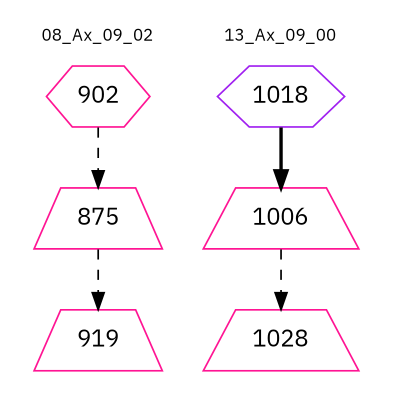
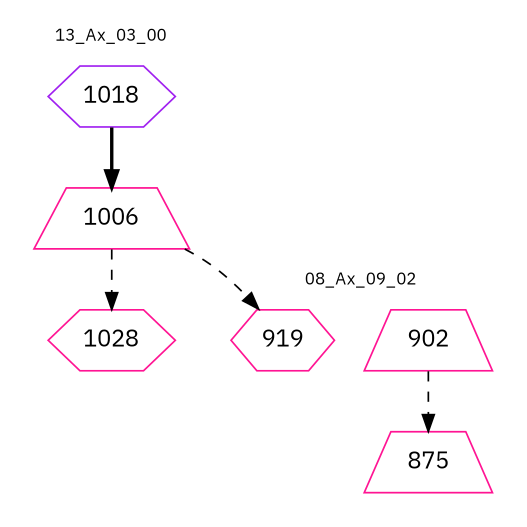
(281, 36) -> (112, 36)
(98, 97) -> (428, 340)
(98, 271) -> (228, 279)
(98, 340) -> (283, 340)
(281, 340) -> (112, 340)
